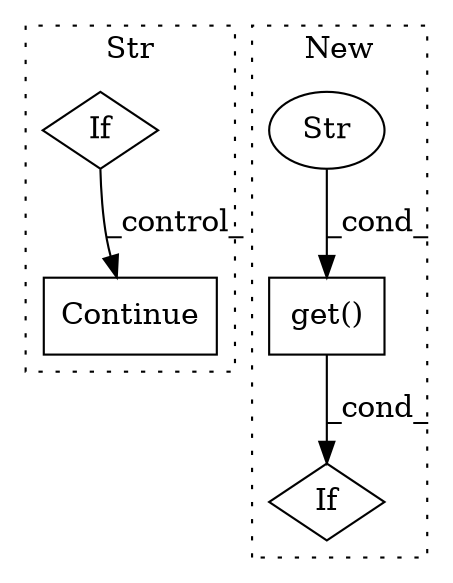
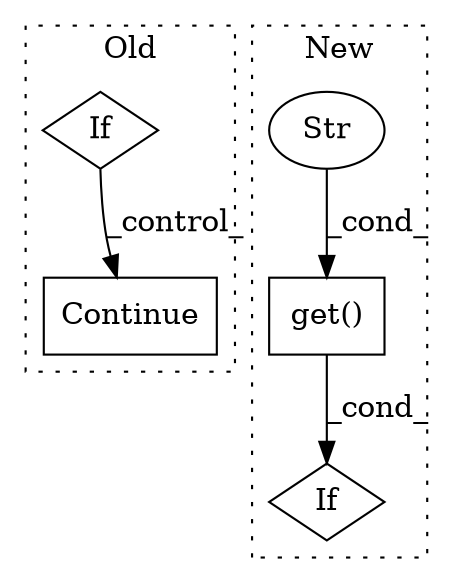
(130, 50) -> (130, 50)
